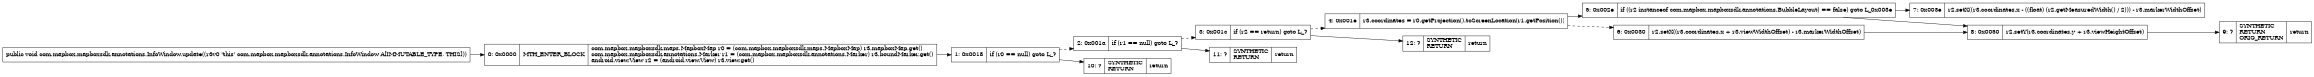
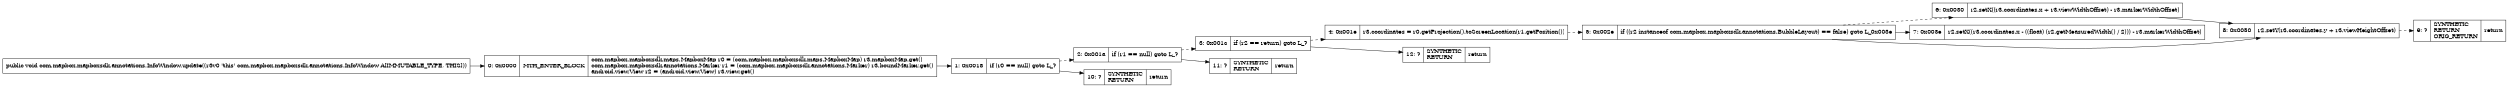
(1573, 16) -> (1573, 32)
(1589, 27) -> (1896, 21)
(2181, 32) -> (2404, 31)
